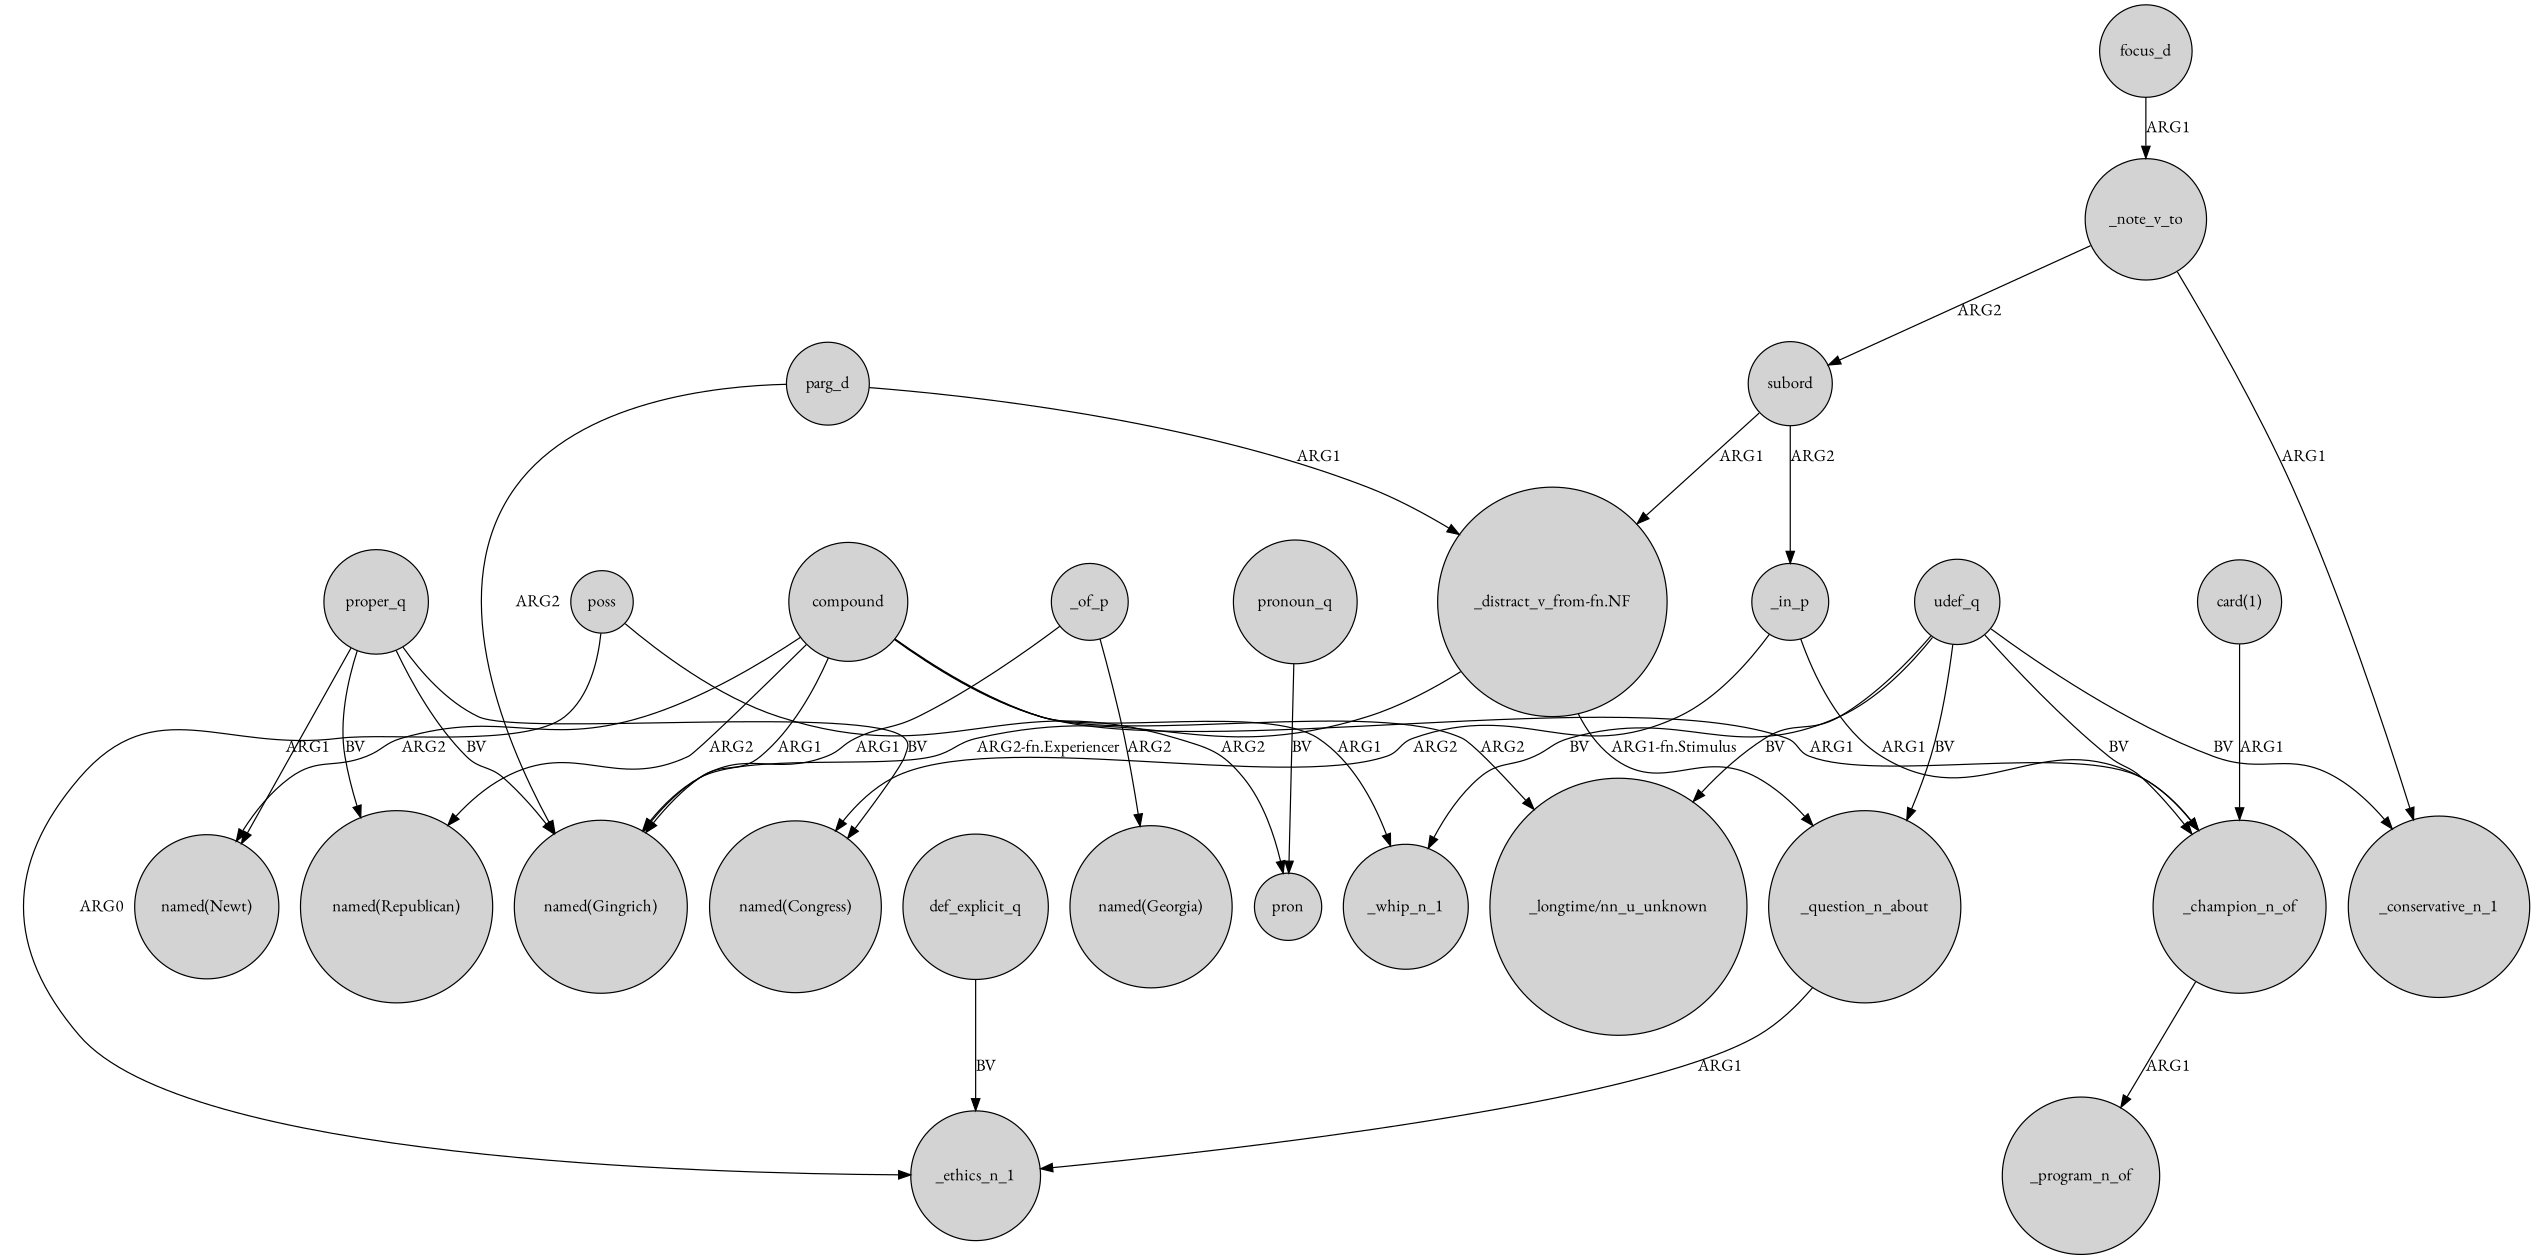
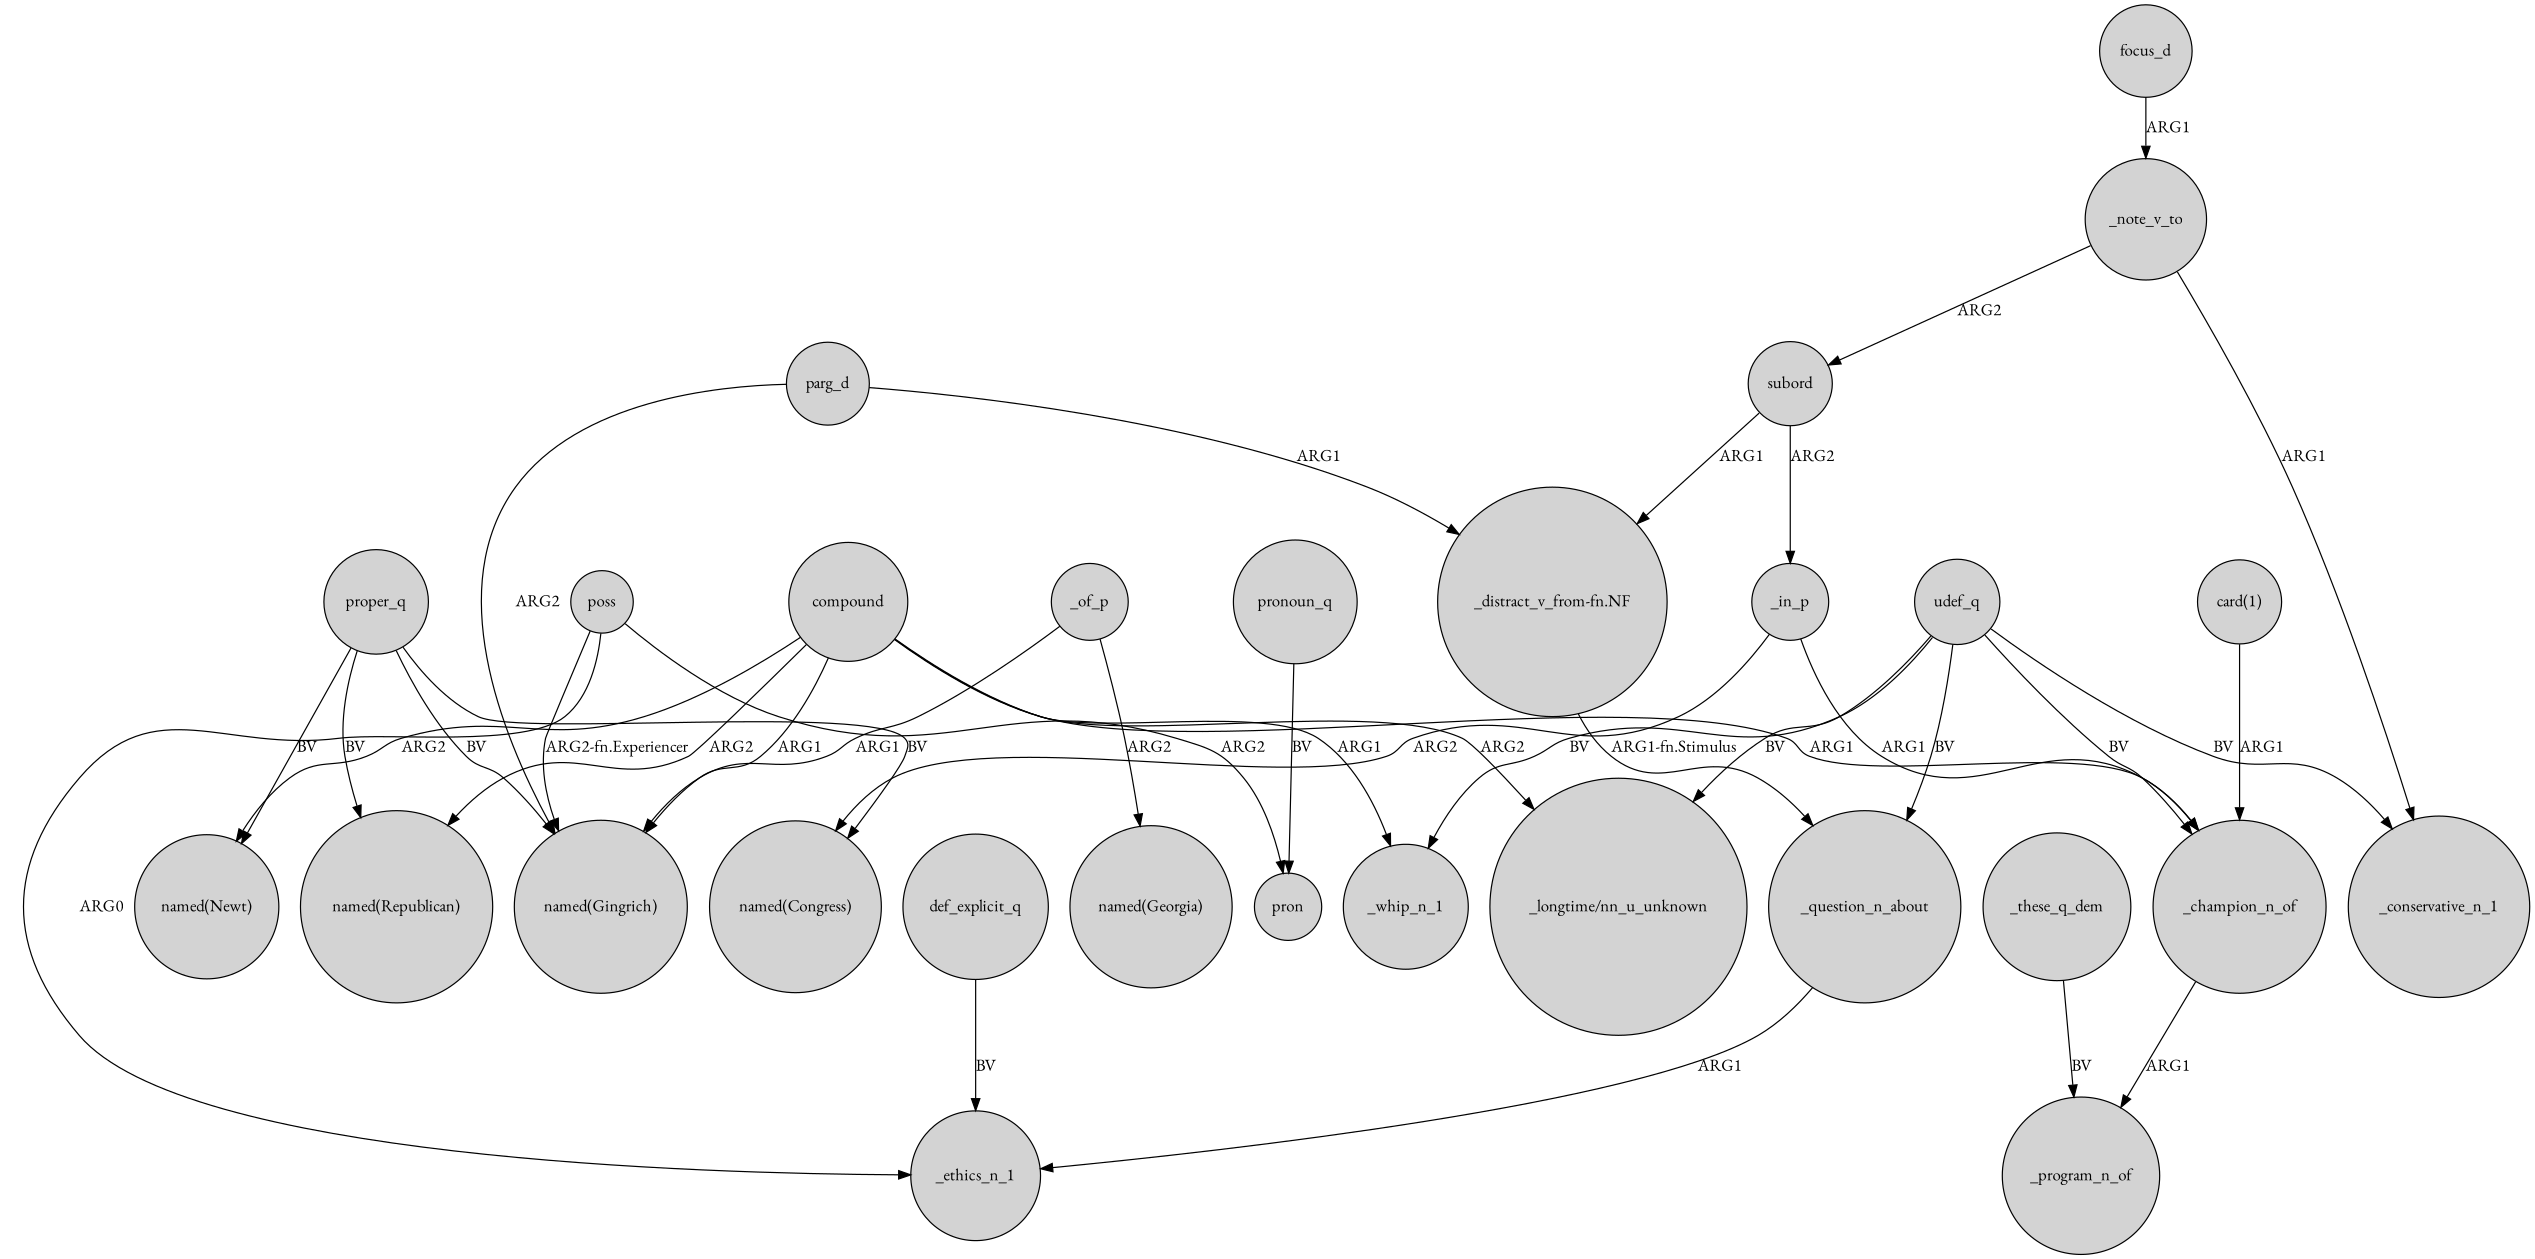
(1008, 733) -> (557, 709)
(308, 747) -> (308, 747)
none -> (2057, 907)
